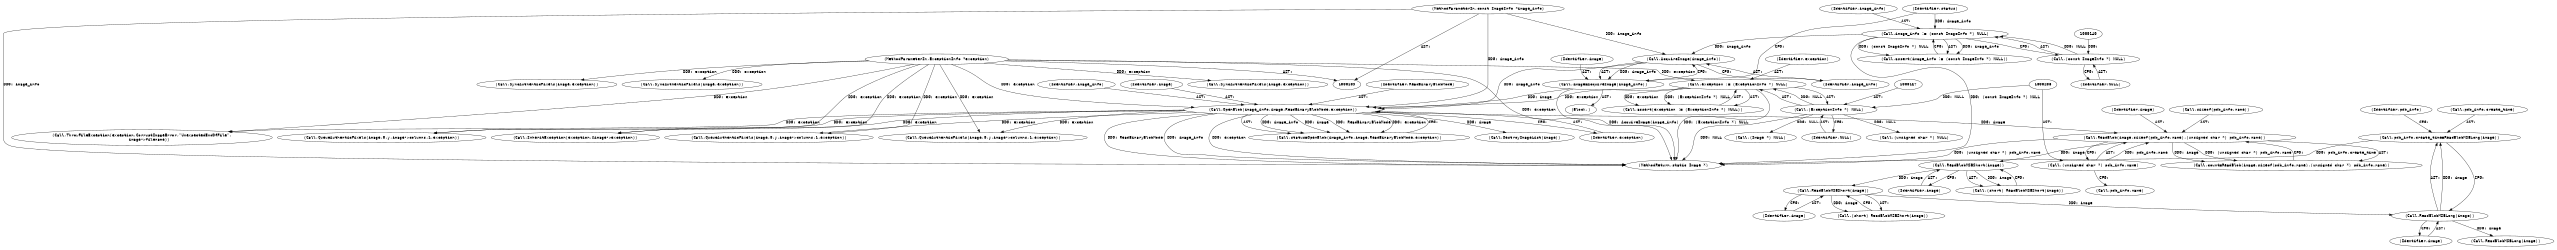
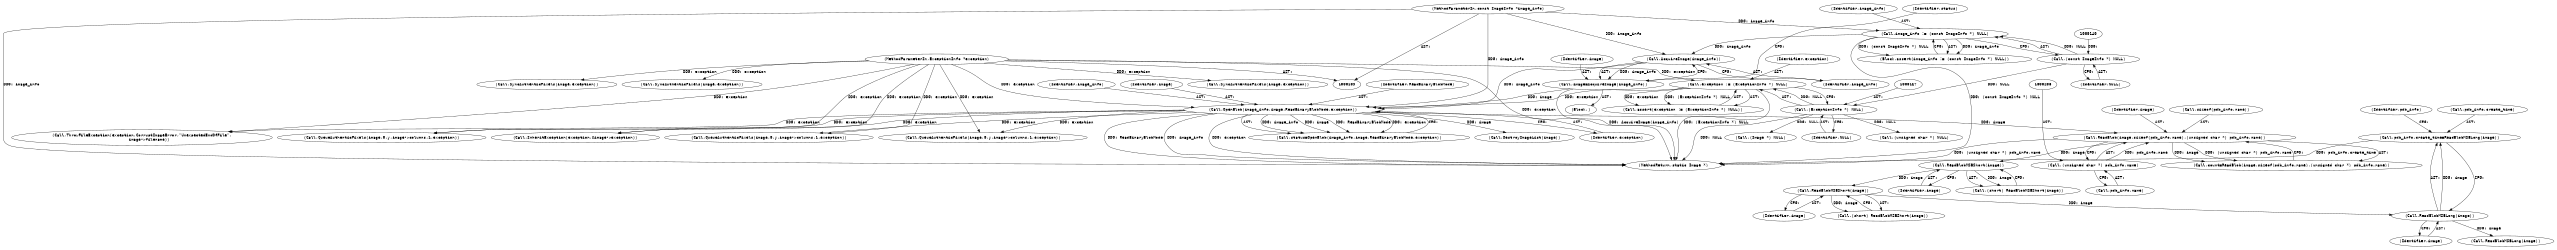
(1935, 20) -> (1711, 21)
(1945, 59) -> (1945, 59)
(1951, 93) -> (1962, 85)
(1832, 97) -> (1832, 97)
none -> (2113, 178)
